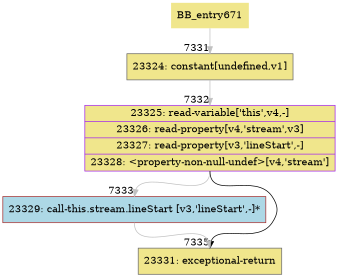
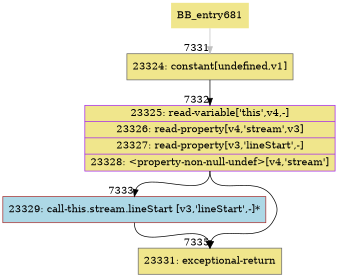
(210, 16) -> (210, 16)
(210, 89) -> (210, 89)
(176, 184) -> (176, 184)
(169, 236) -> (169, 236)
